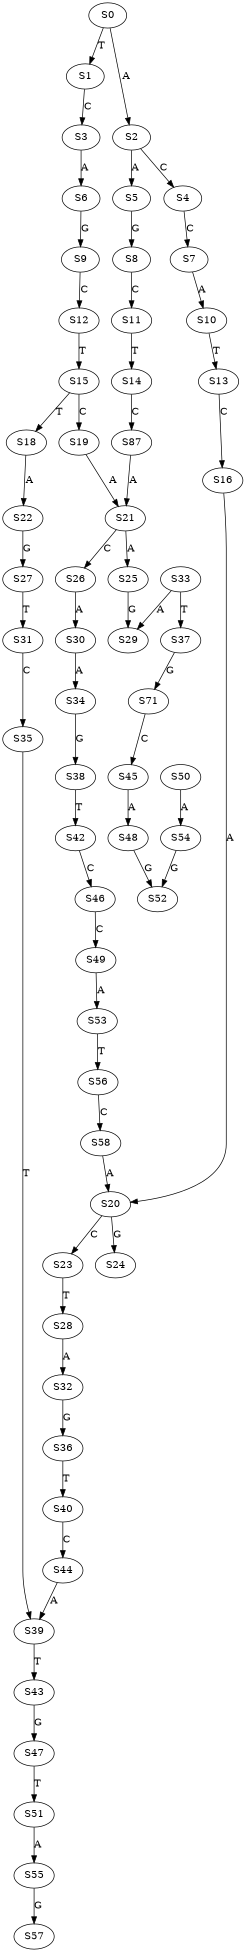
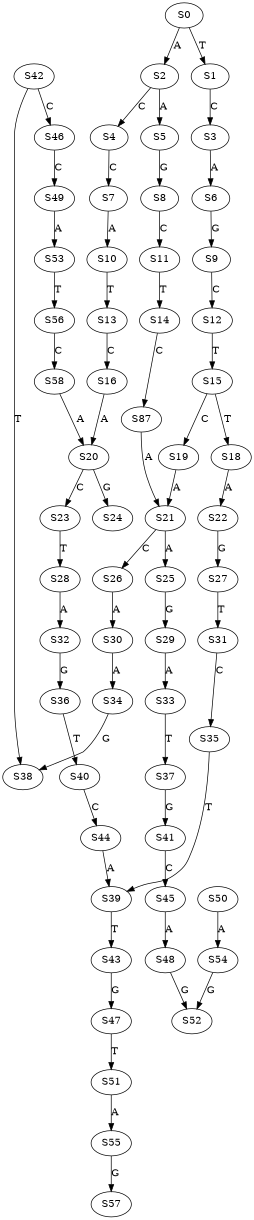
(157, 607) -> (165, 667)
(148, 701) -> (165, 838)
(75, 804) -> (14, 422)
